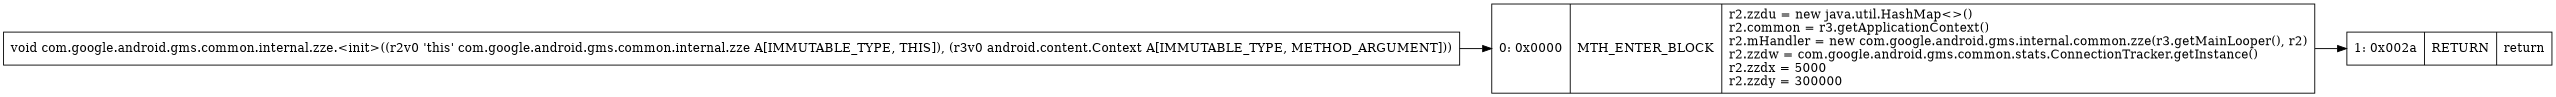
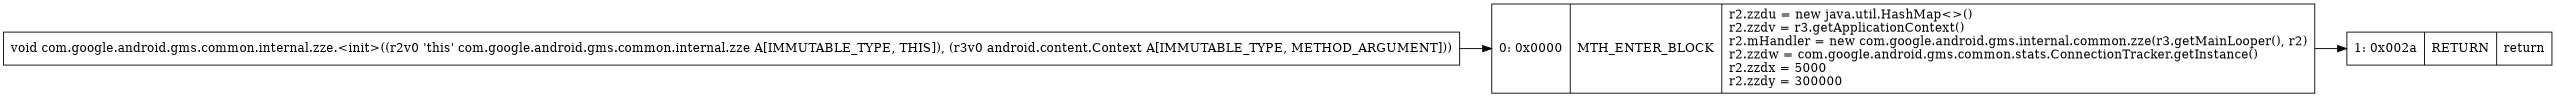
(1859, 28) -> (1847, 28)
